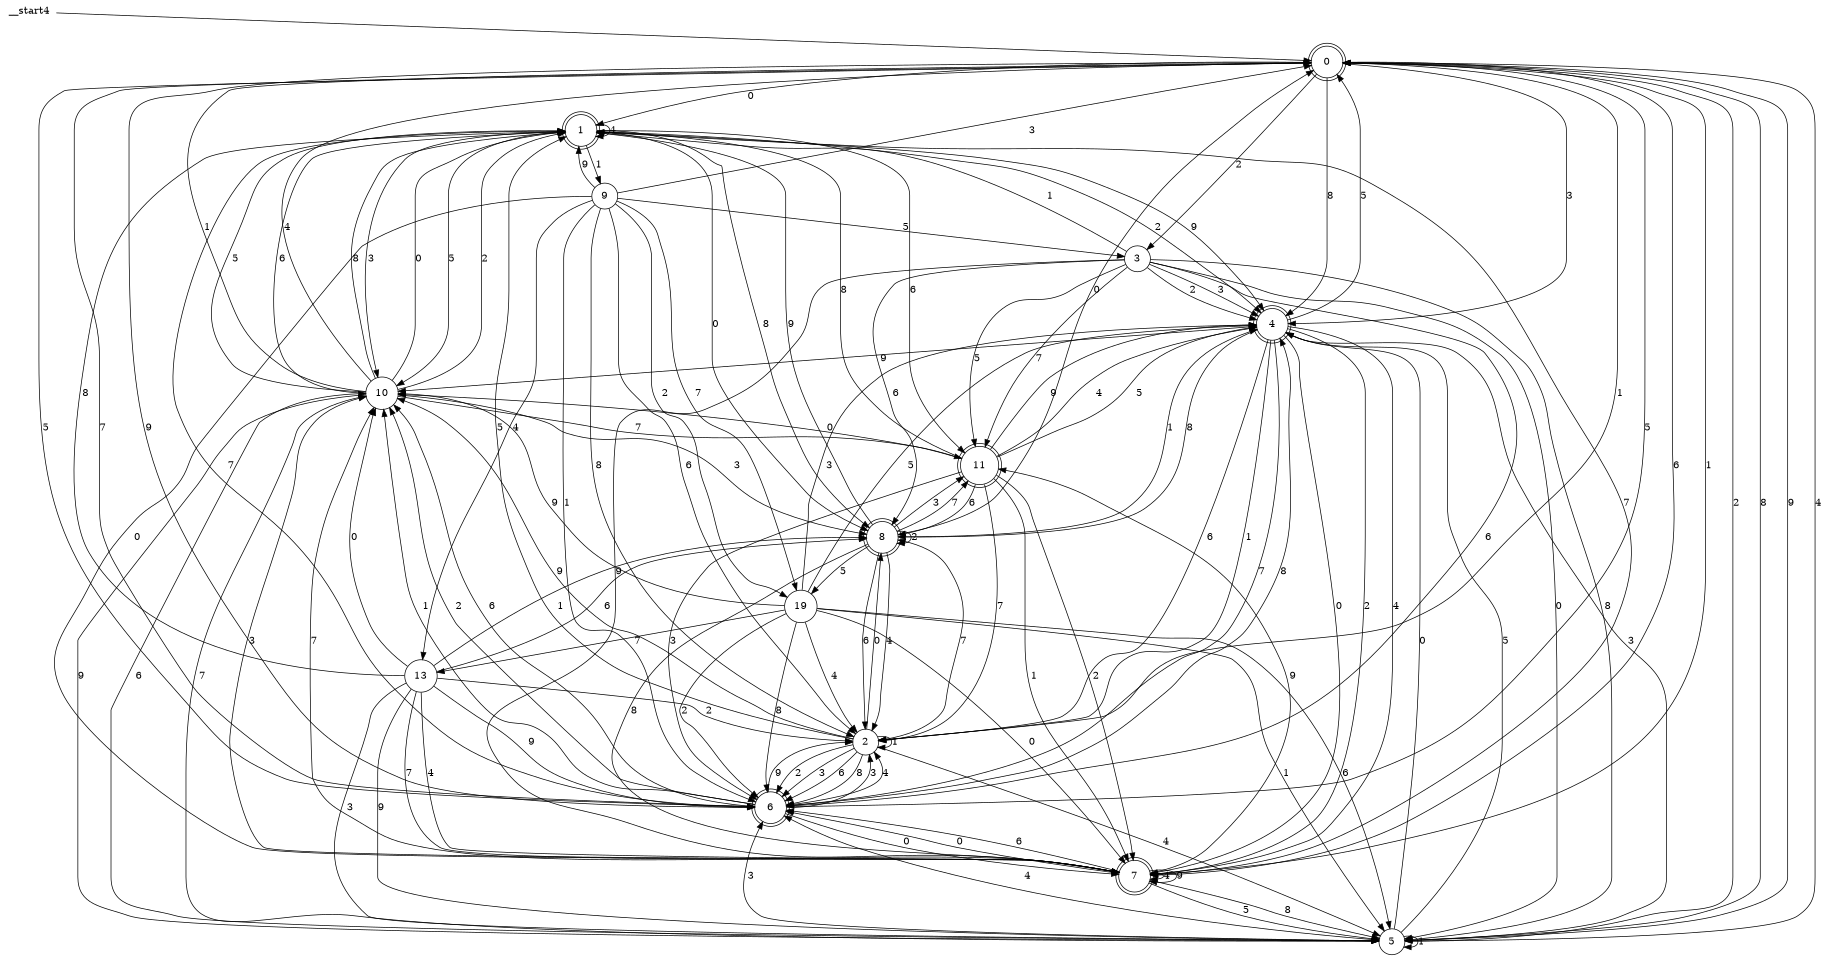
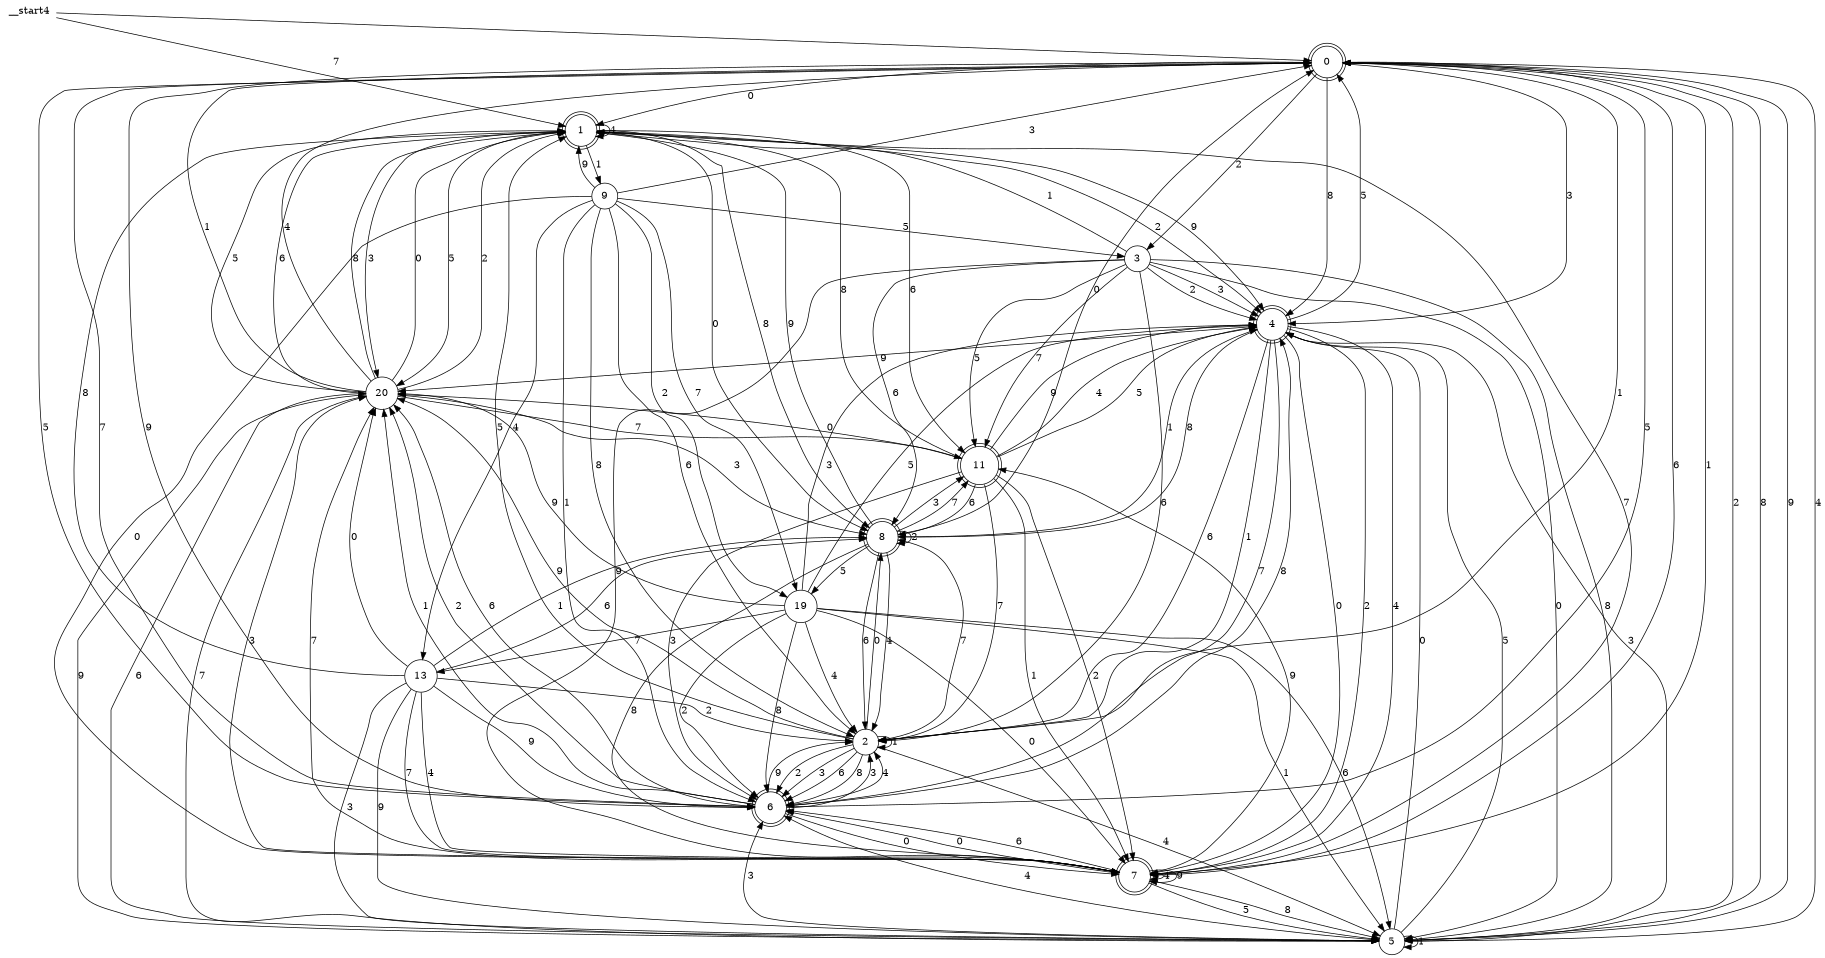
(382, 393) -> (382, 393)
(251, 504) -> (307, 71)
(1427, 595) -> (1139, 581)
